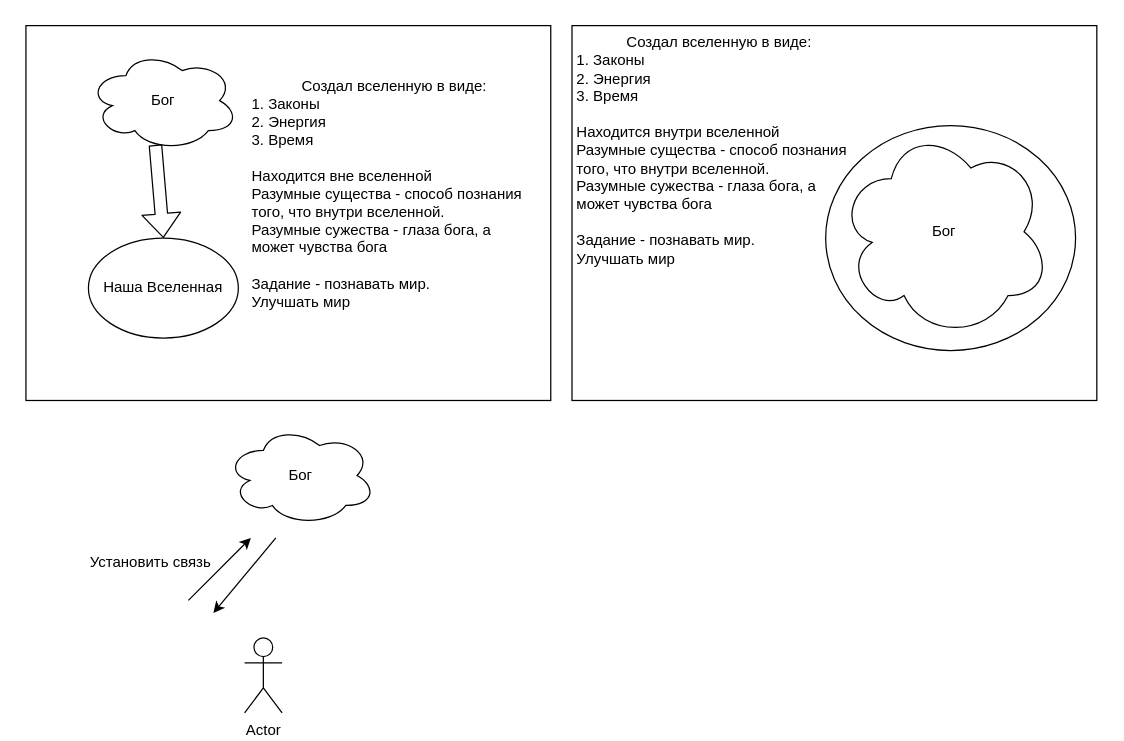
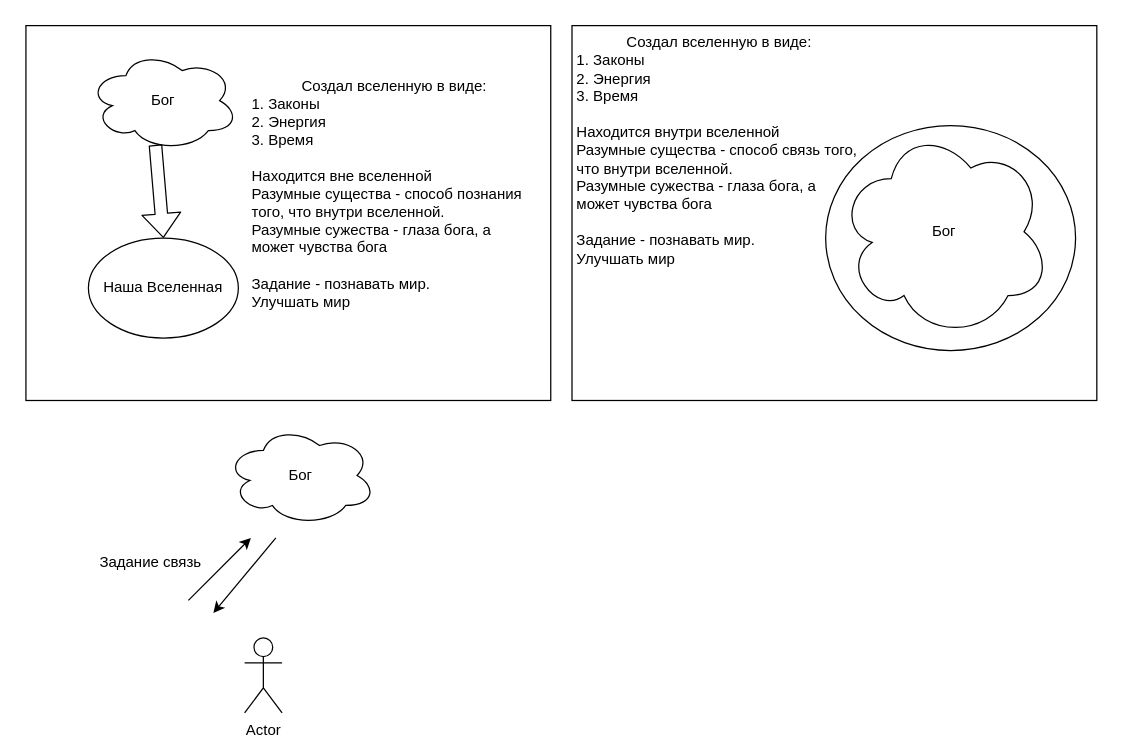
(719, 151) -> (719, 151)
(151, 563) -> (151, 563)
